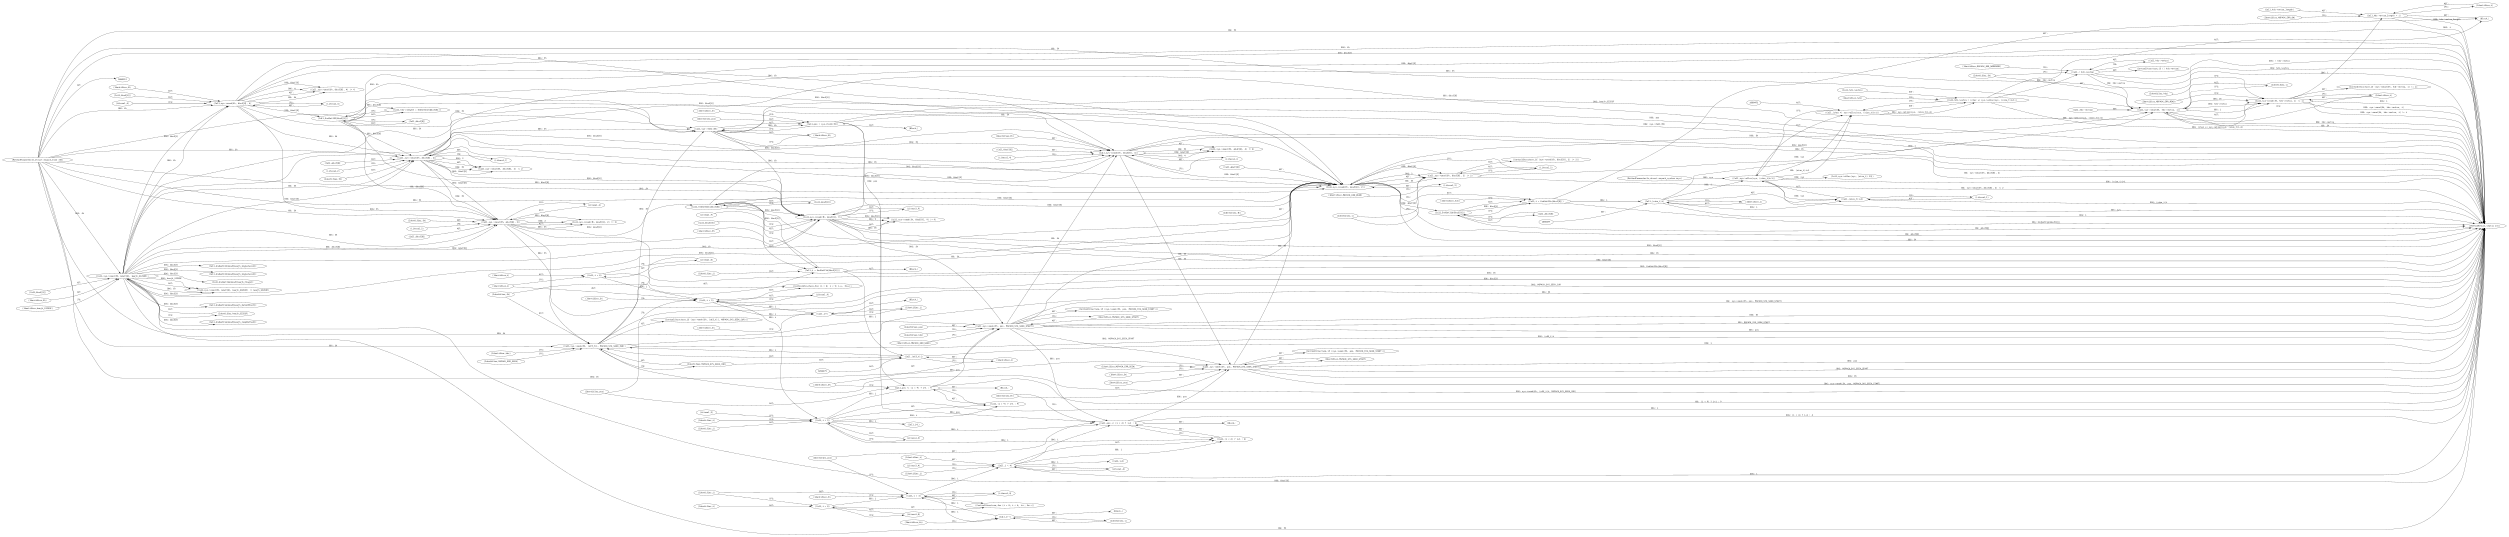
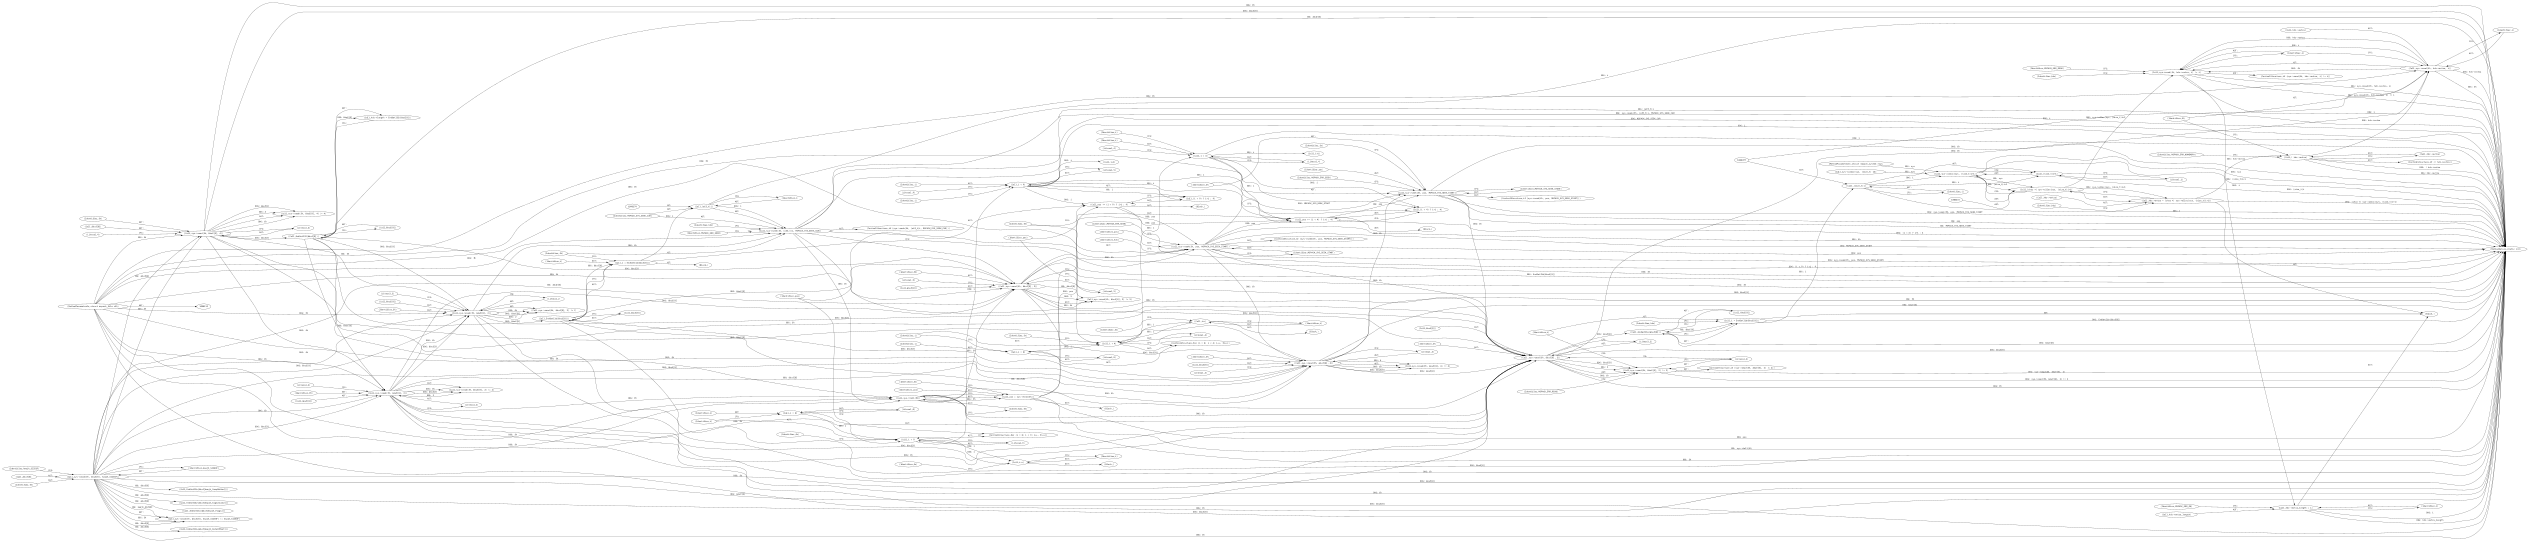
(1604, 102) -> (1687, 460)
(1878, 153) -> (2093, 118)
(1804, 179) -> (1905, 173)
(1800, 196) -> (1997, 170)
(80, 217) -> none
(233, 266) -> none
(644, 368) -> (914, 249)
